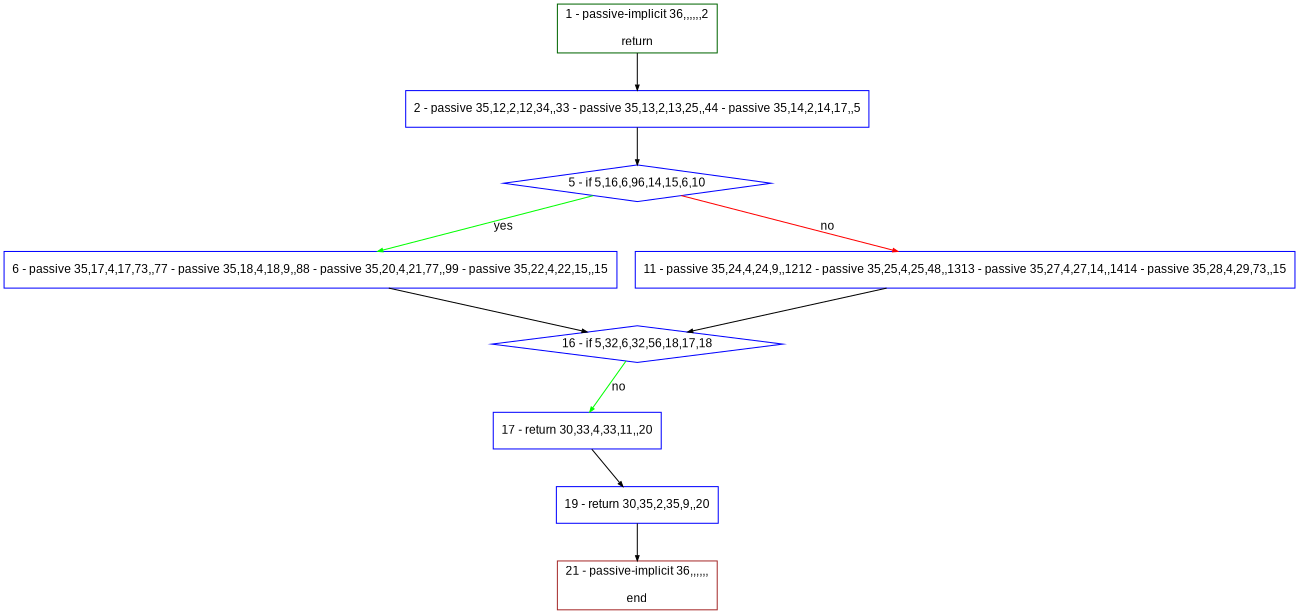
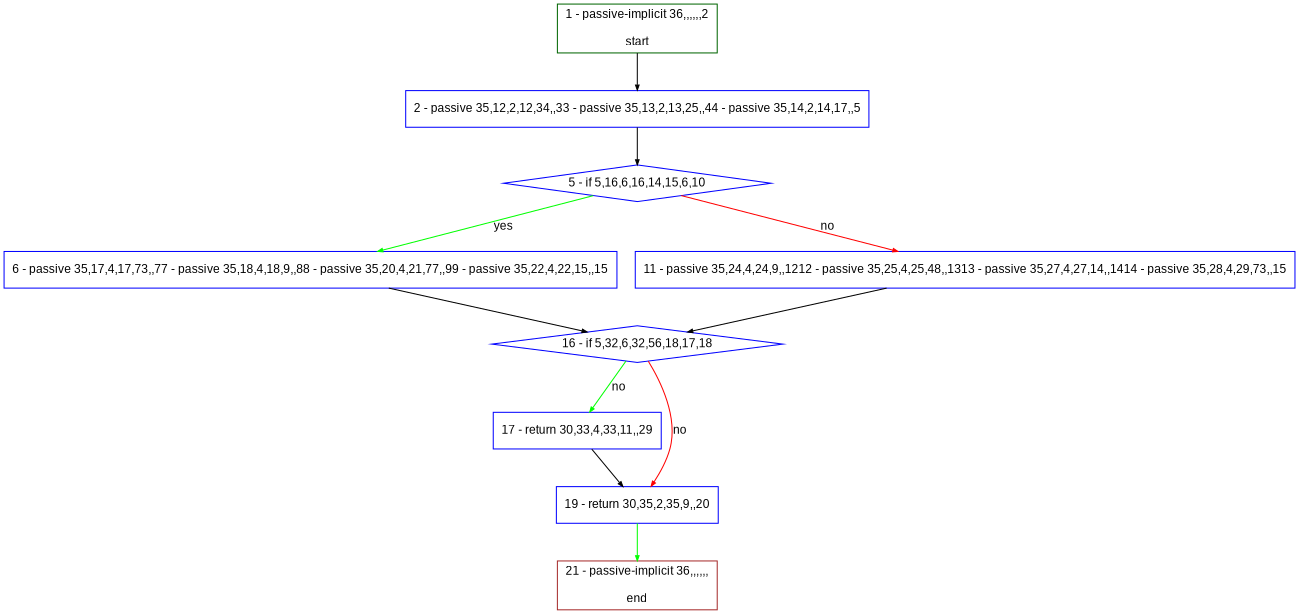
(637, 29) -> (637, 29)
(637, 183) -> (637, 183)
none -> (671, 421)
(577, 431) -> (577, 431)
(637, 539) -> (637, 539)
